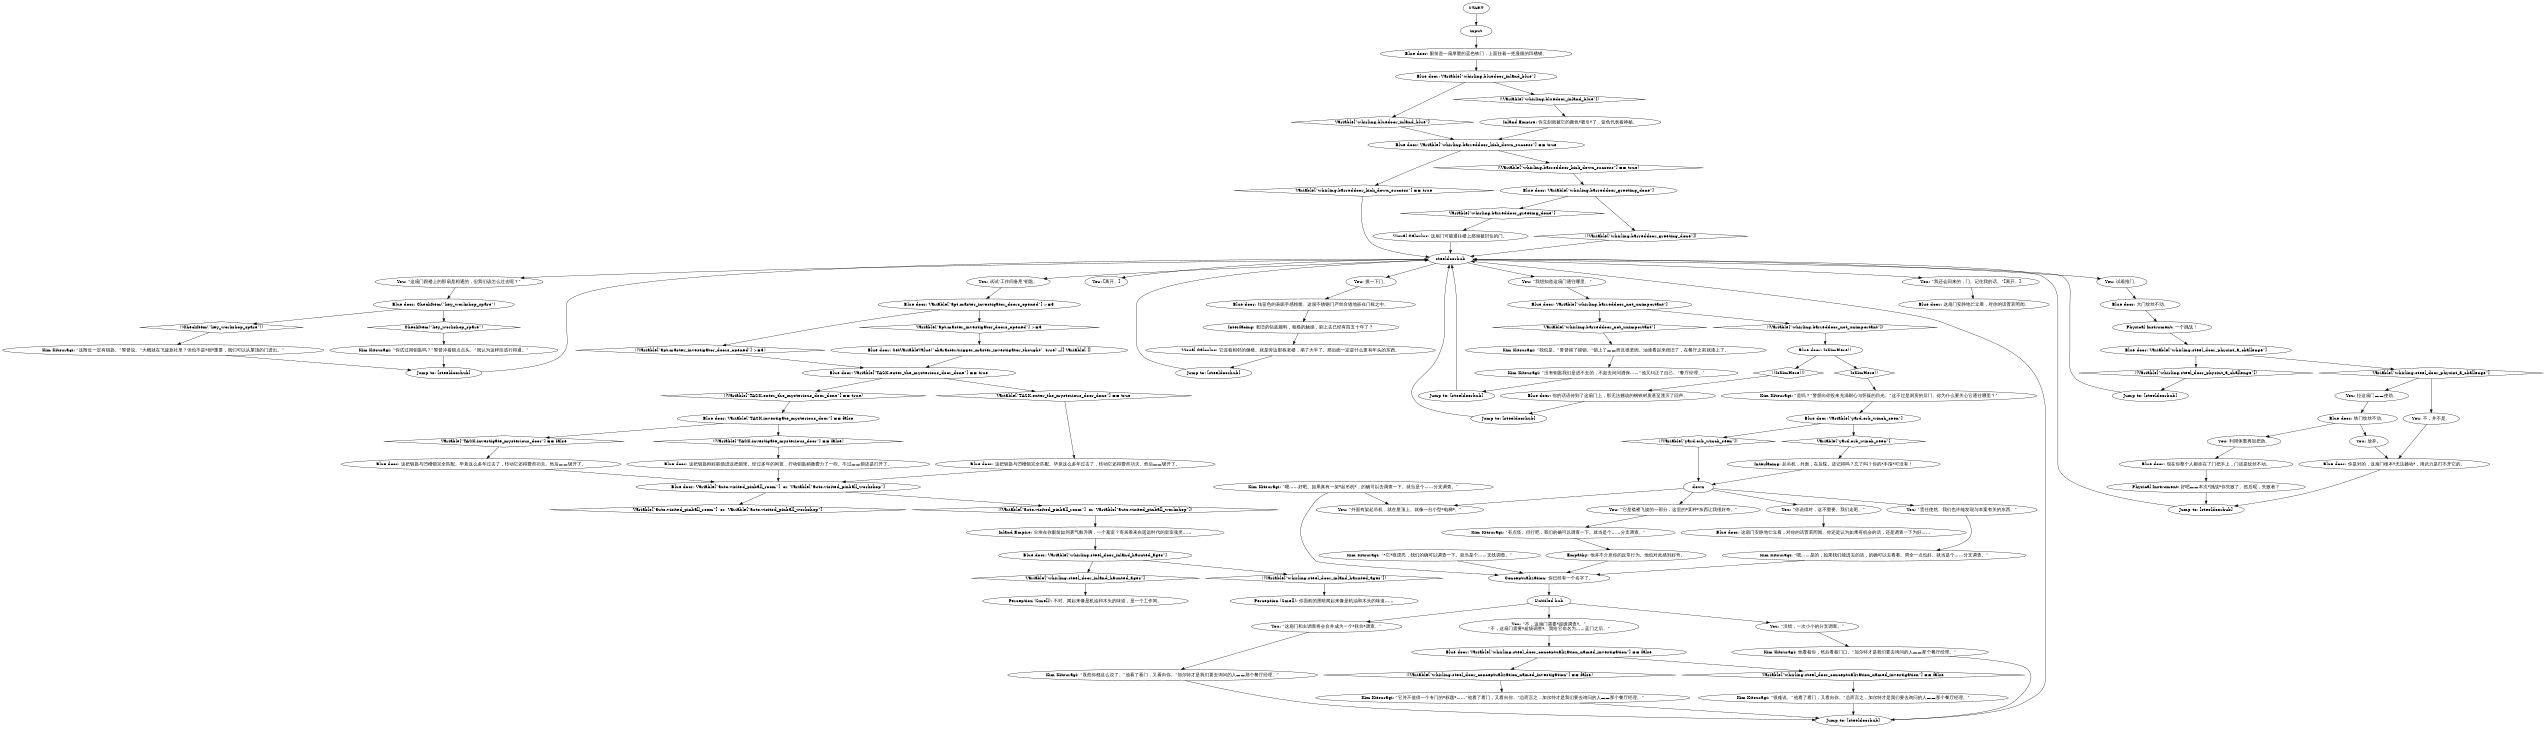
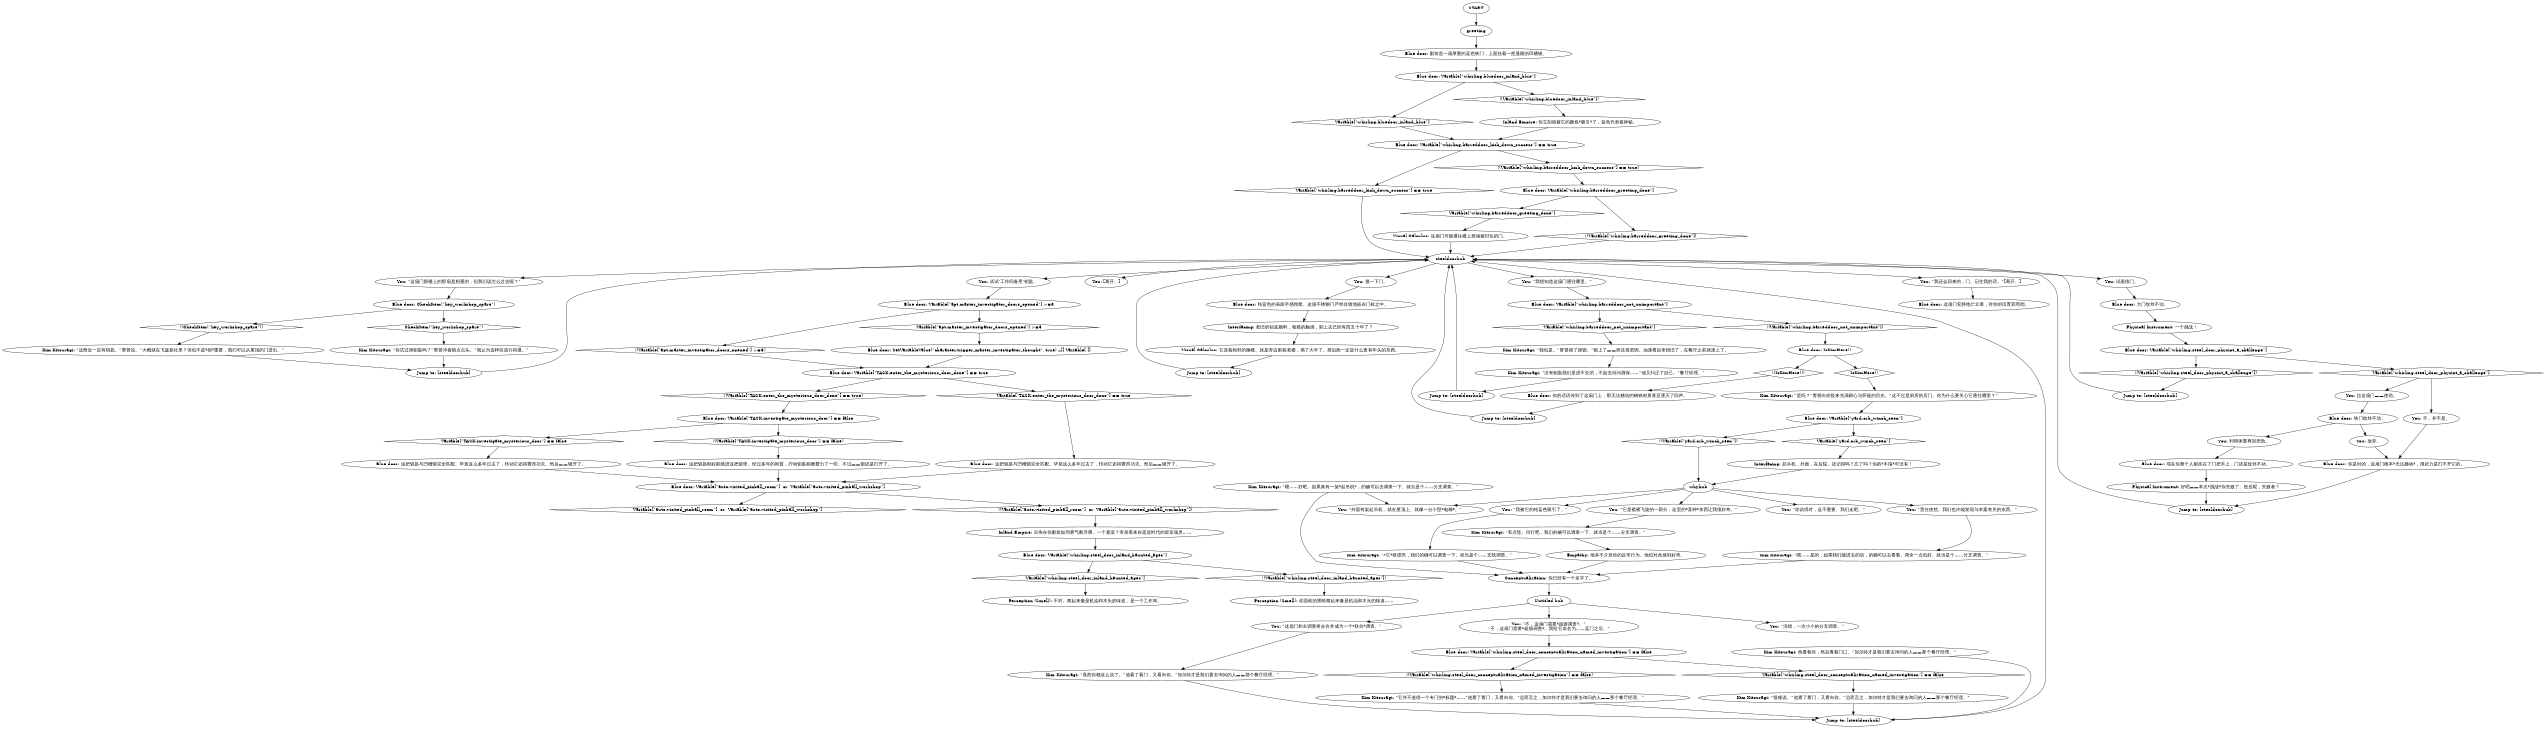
(1476, 31) -> (1476, 31)
(1698, 487) -> (1698, 487)
none -> (1535, 510)
(1824, 533) -> none
(1832, 639) -> none
